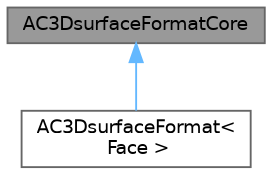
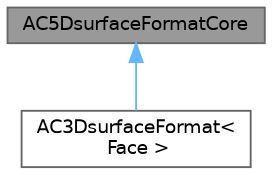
(136, 25) -> (136, 25)
